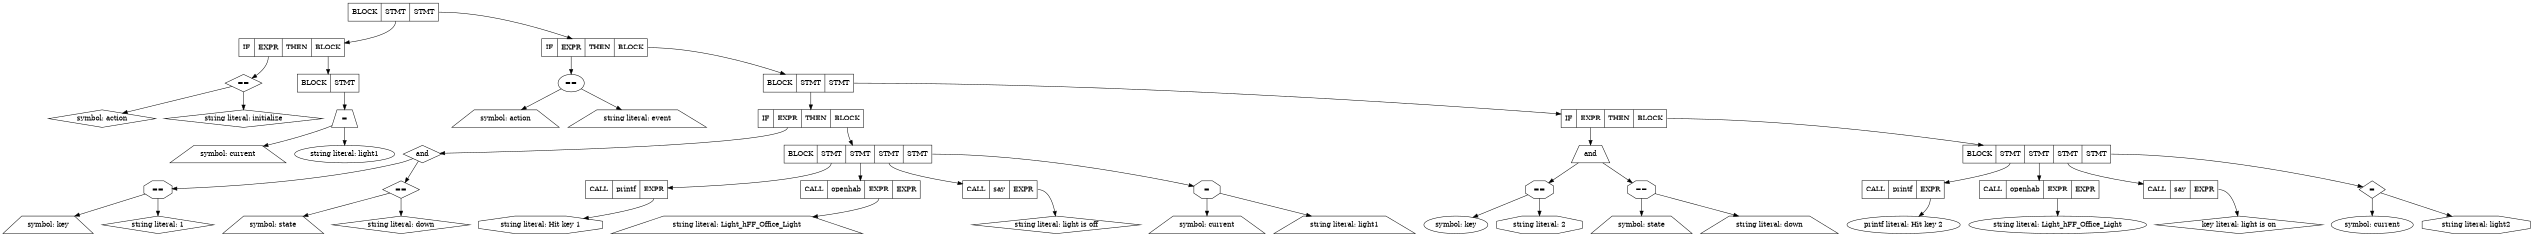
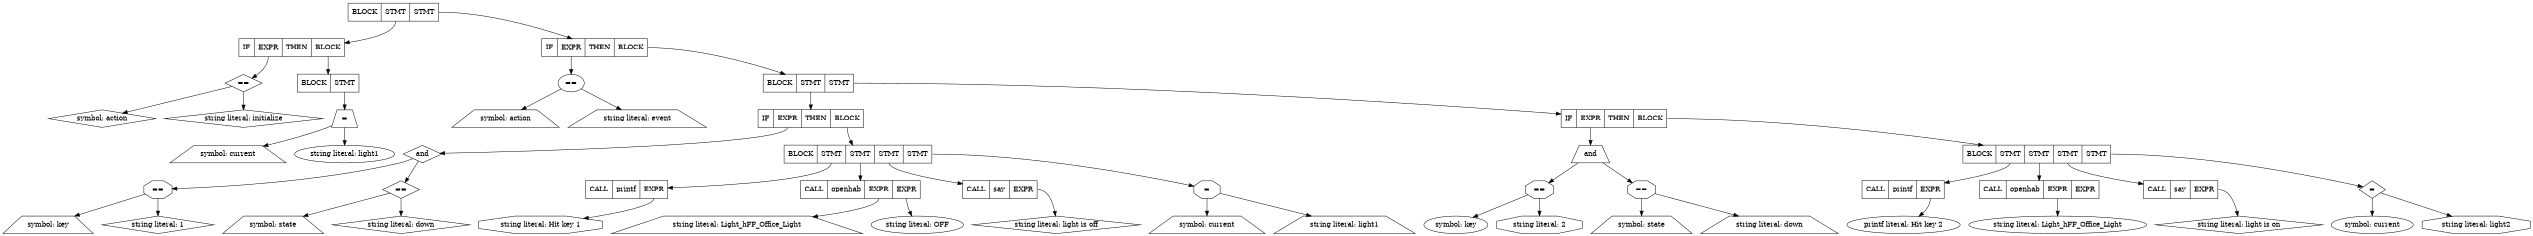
none -> (917, 225)
(2239, 225) -> (2239, 225)
